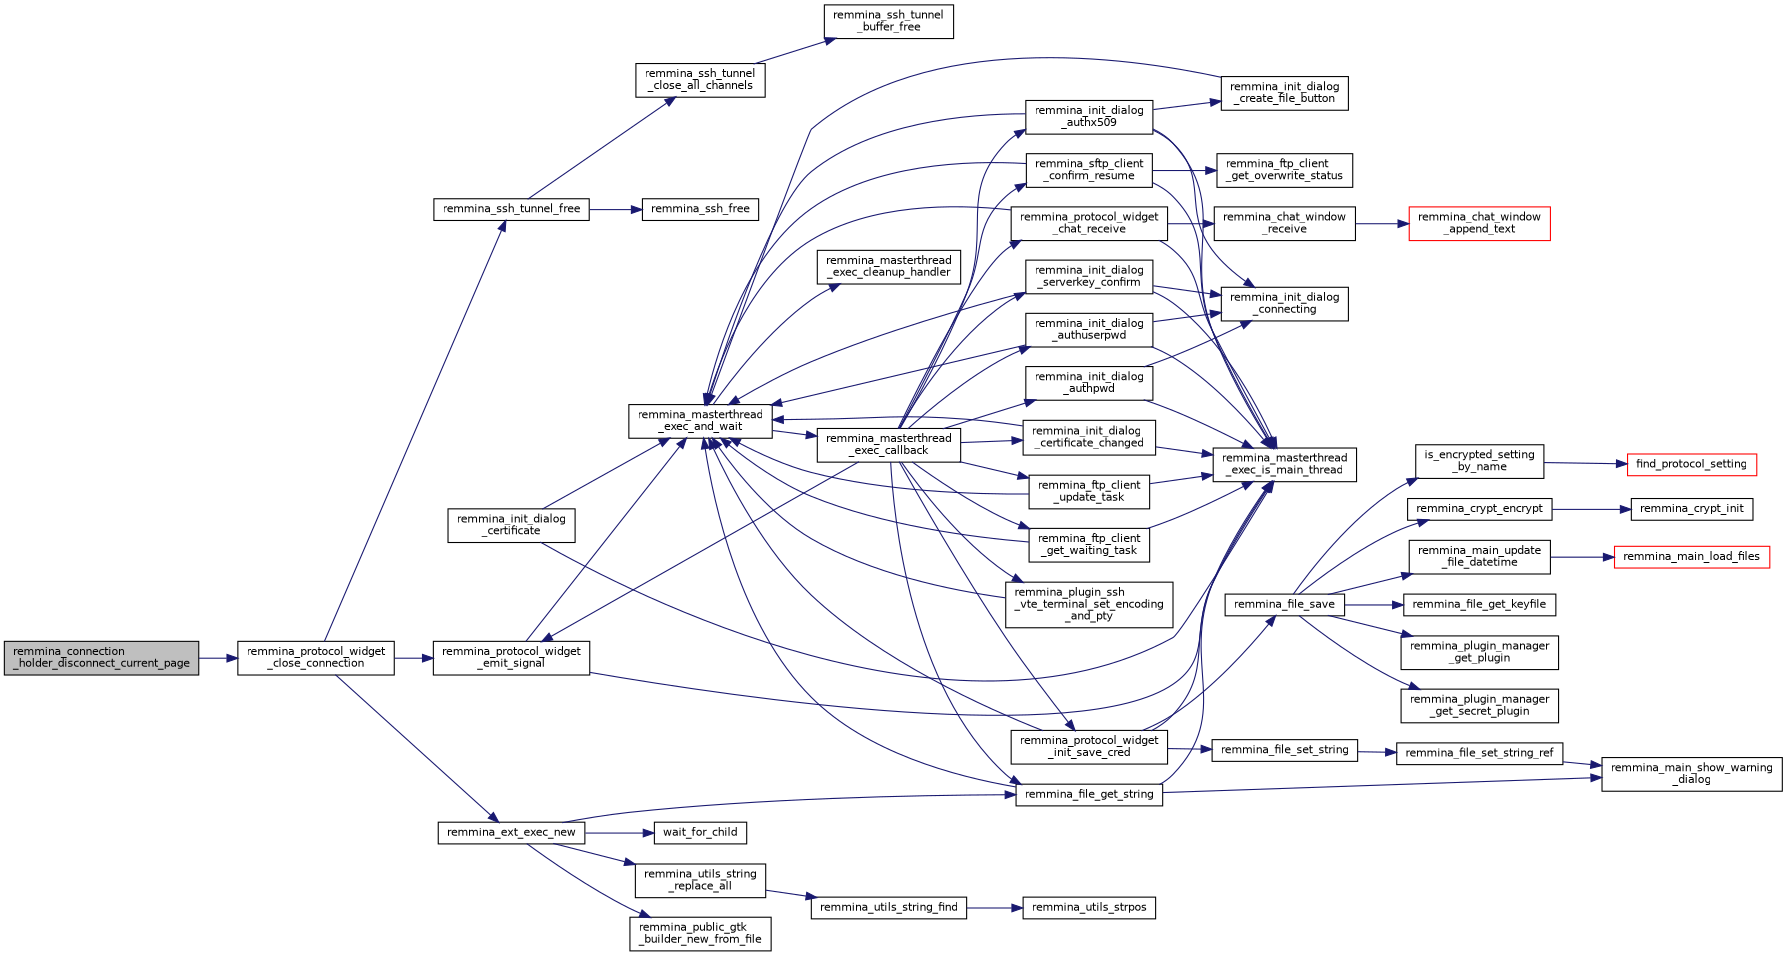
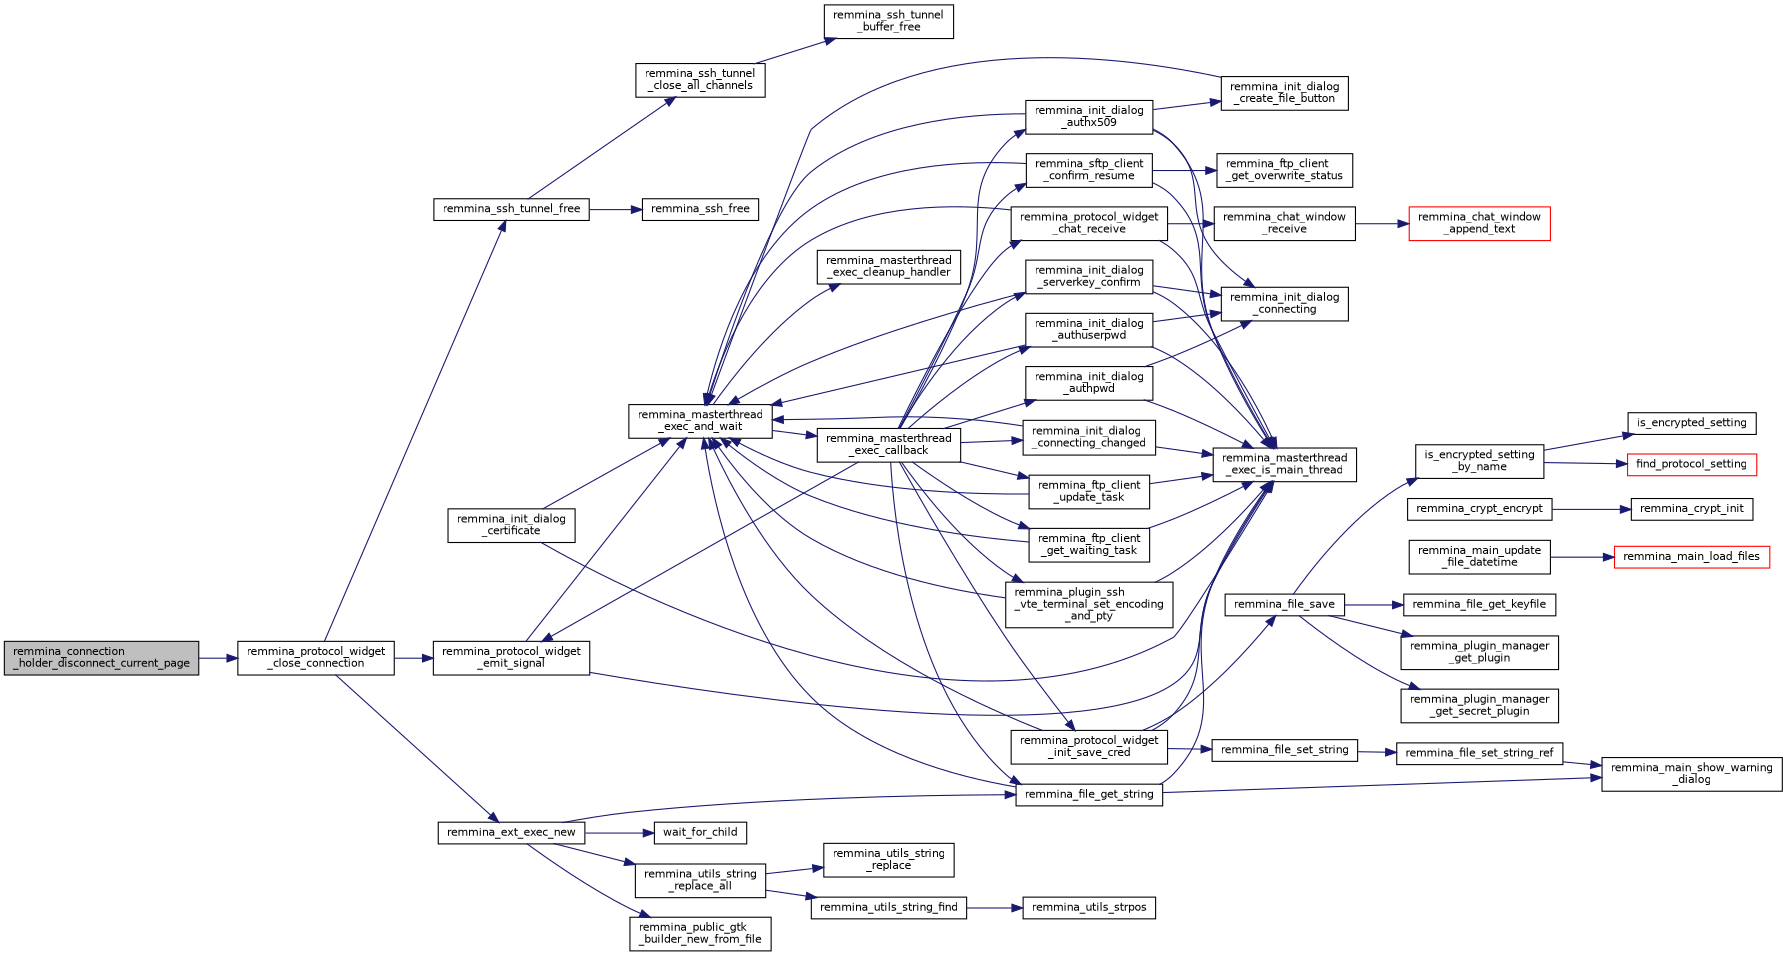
none -> (1692, 424)
(1089, 438) -> (1089, 438)
none -> (1213, 541)
(1355, 554) -> none
(1365, 585) -> none
none -> (889, 860)
